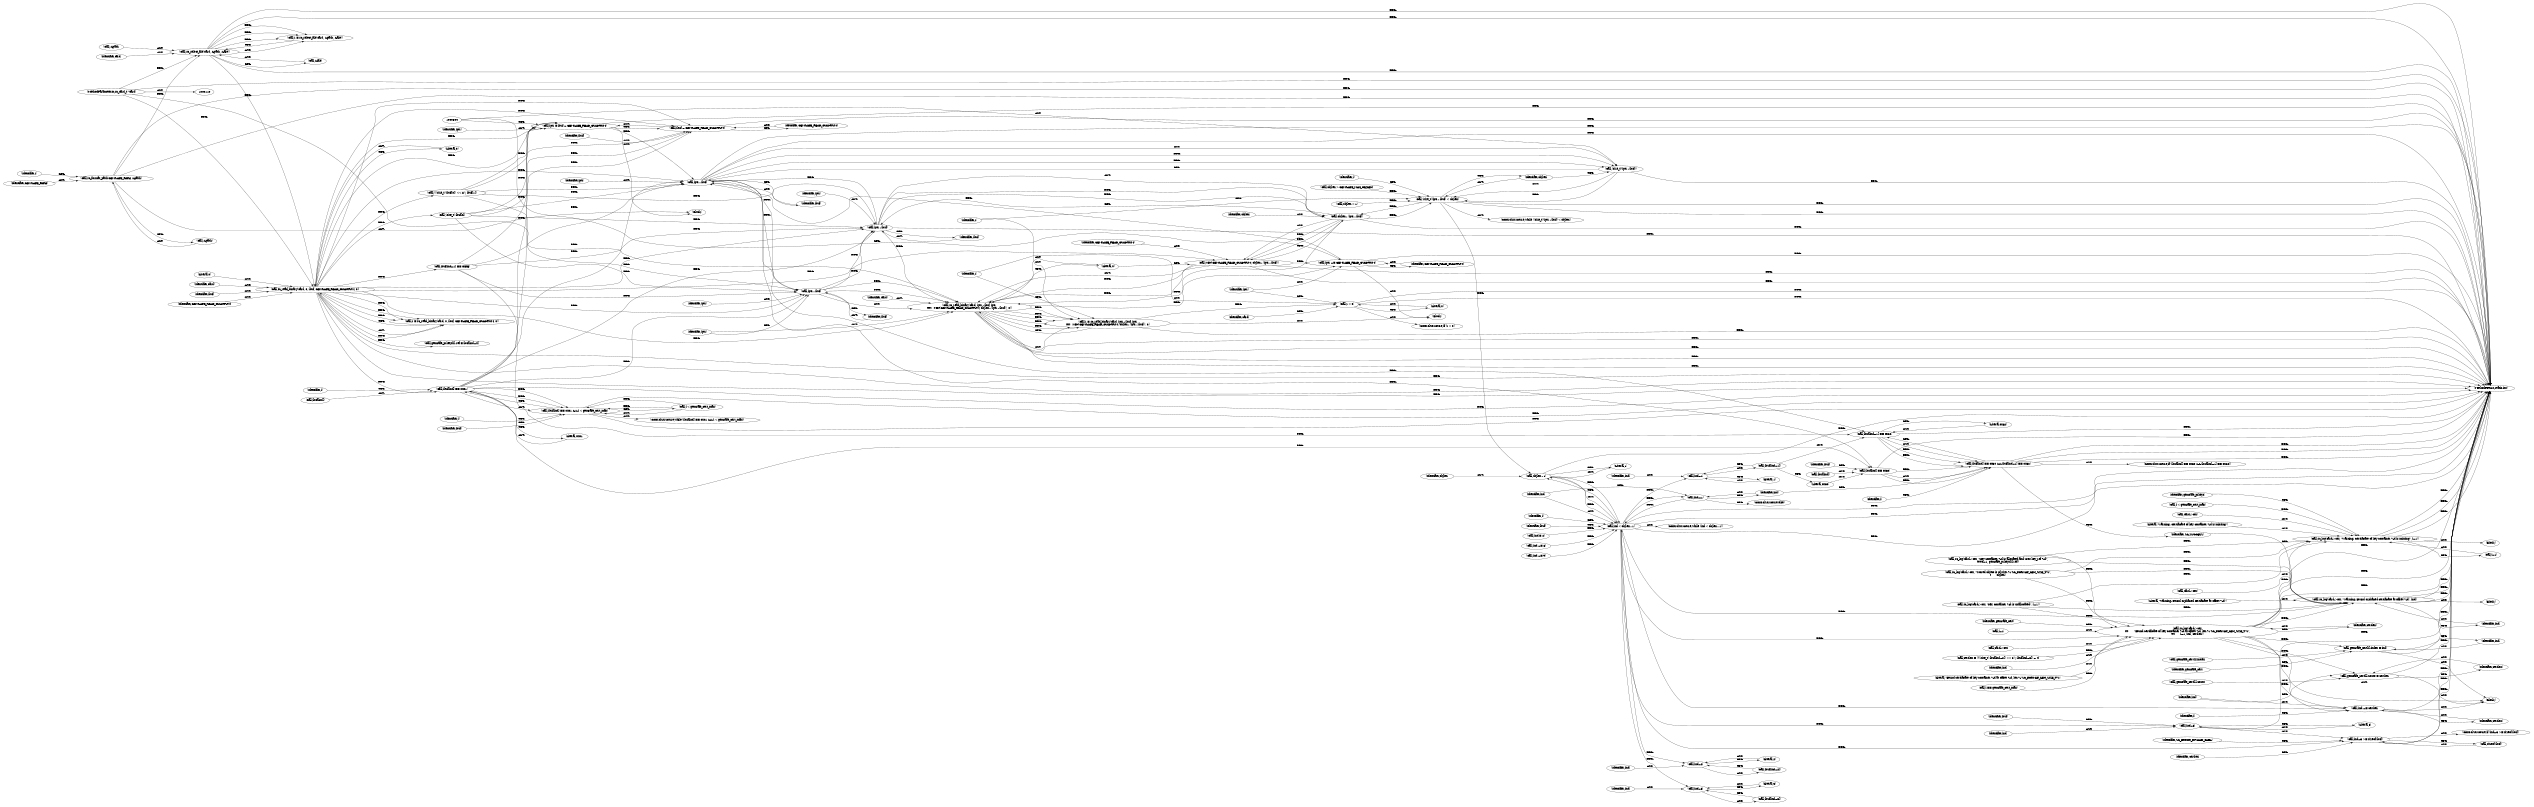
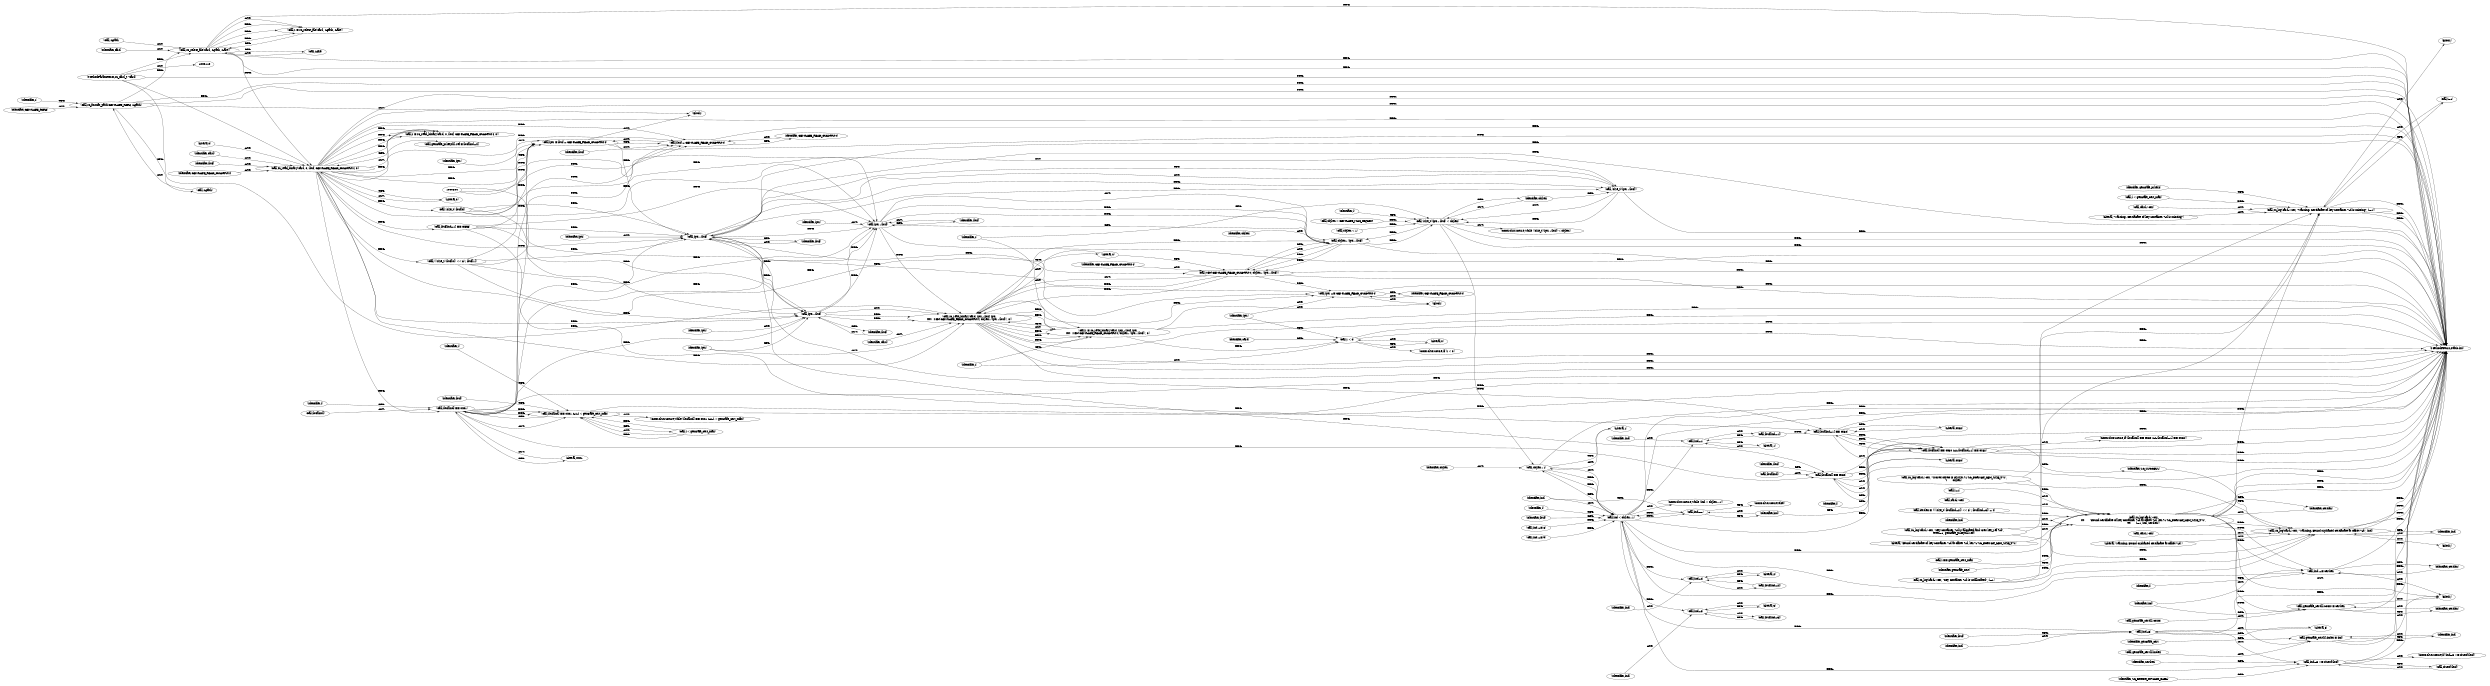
(1820, 445) -> (1798, 432)
(1794, 475) -> (1867, 496)
(1536, 536) -> none
